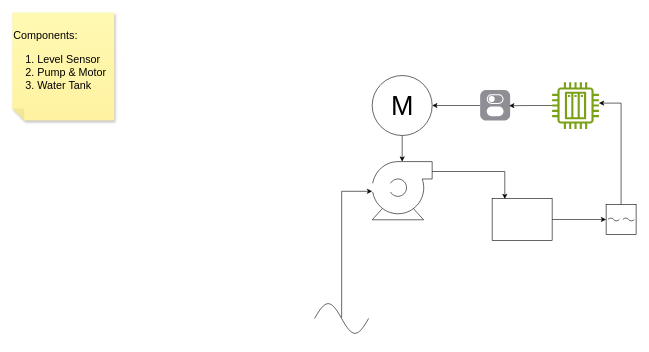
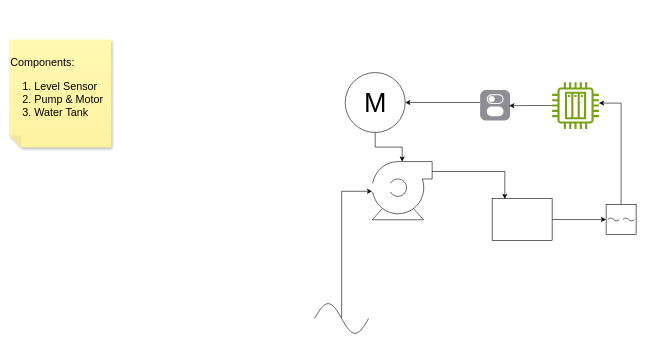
(63, 66) -> (60, 93)
(402, 105) -> (375, 102)
